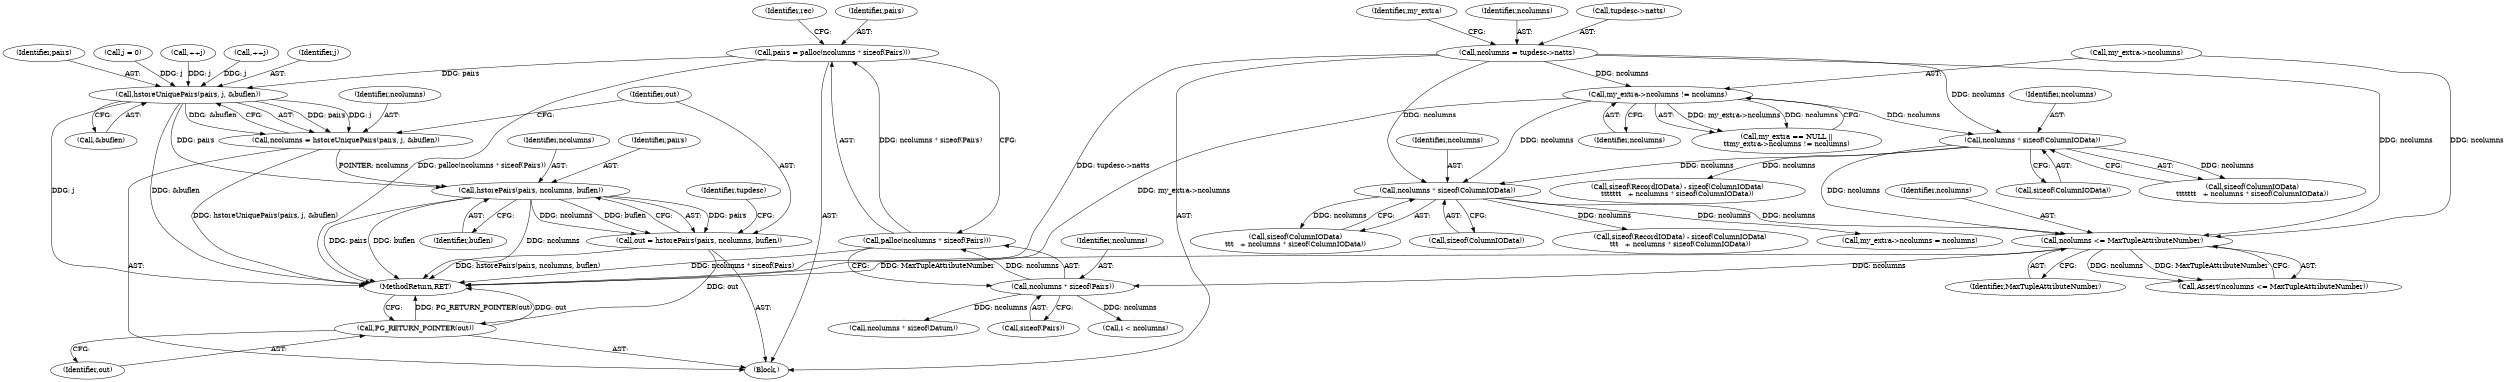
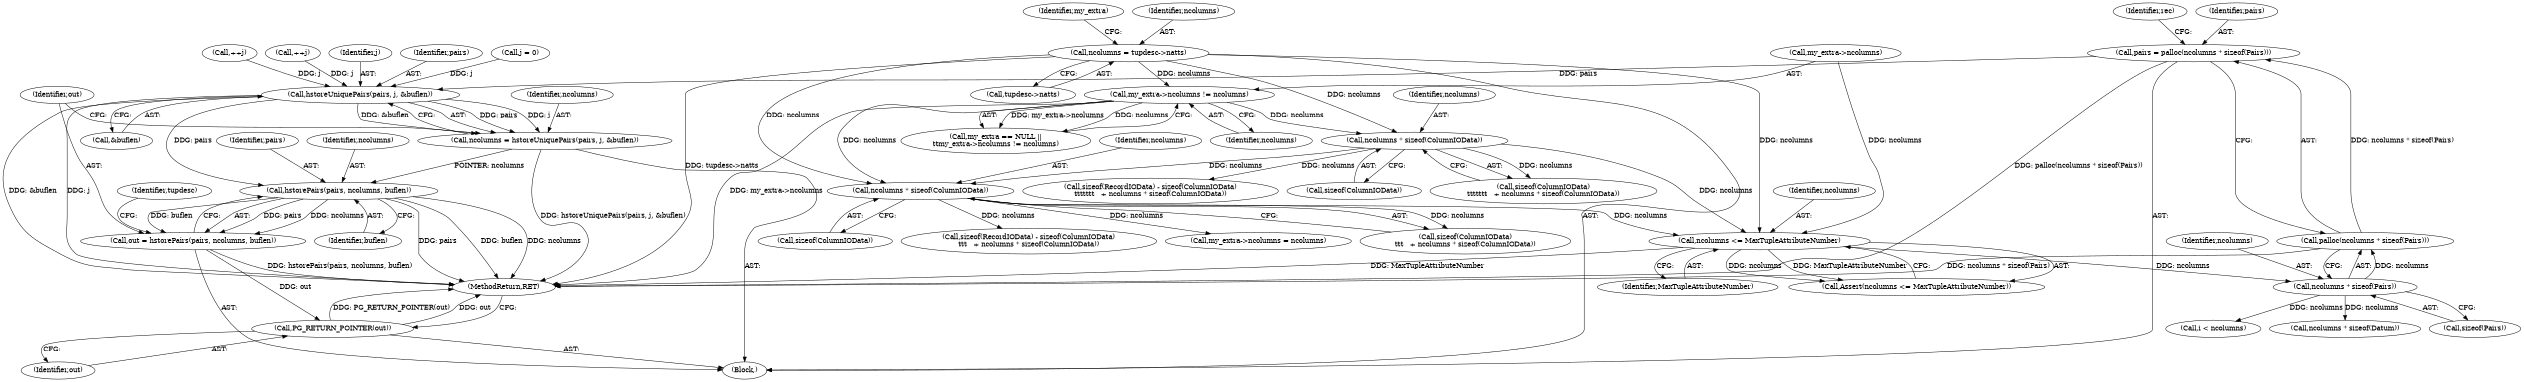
none -> (1062, 69)
